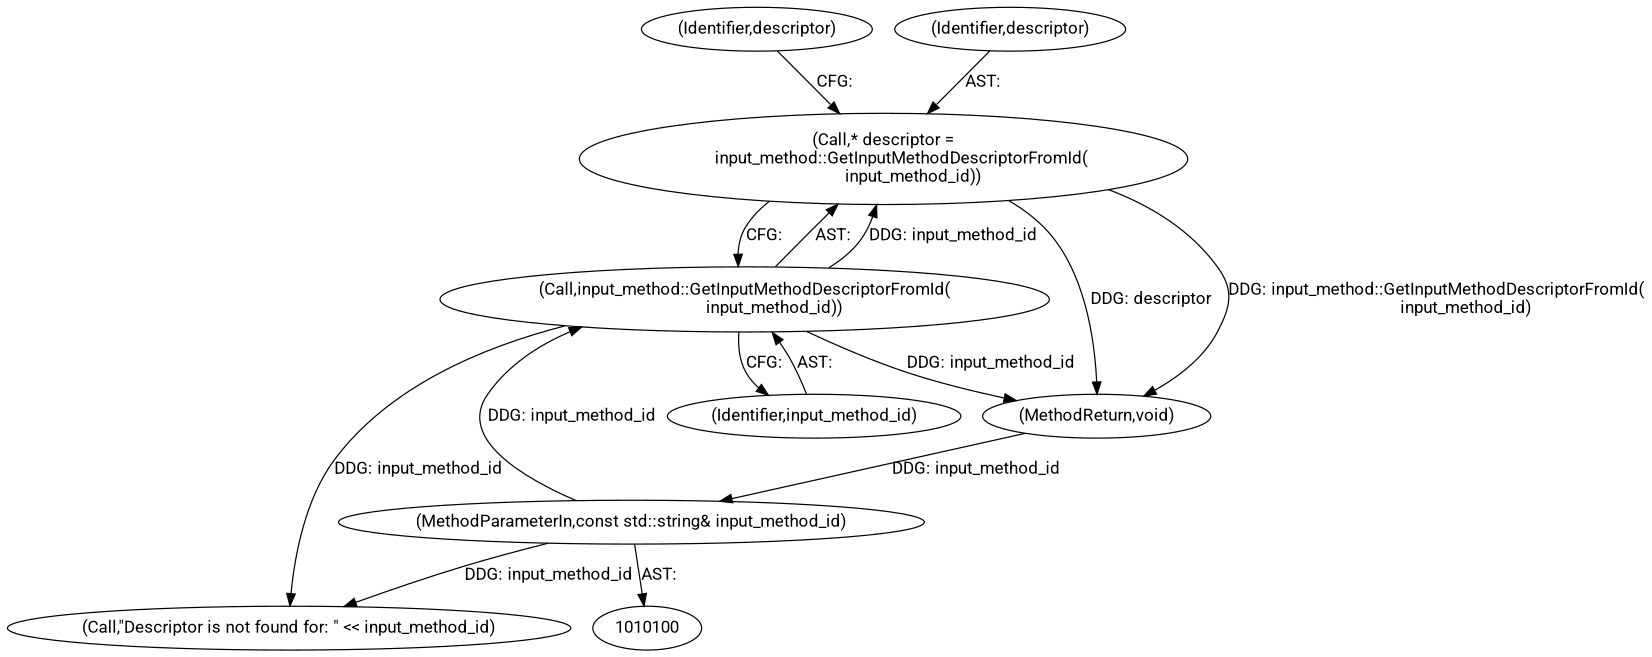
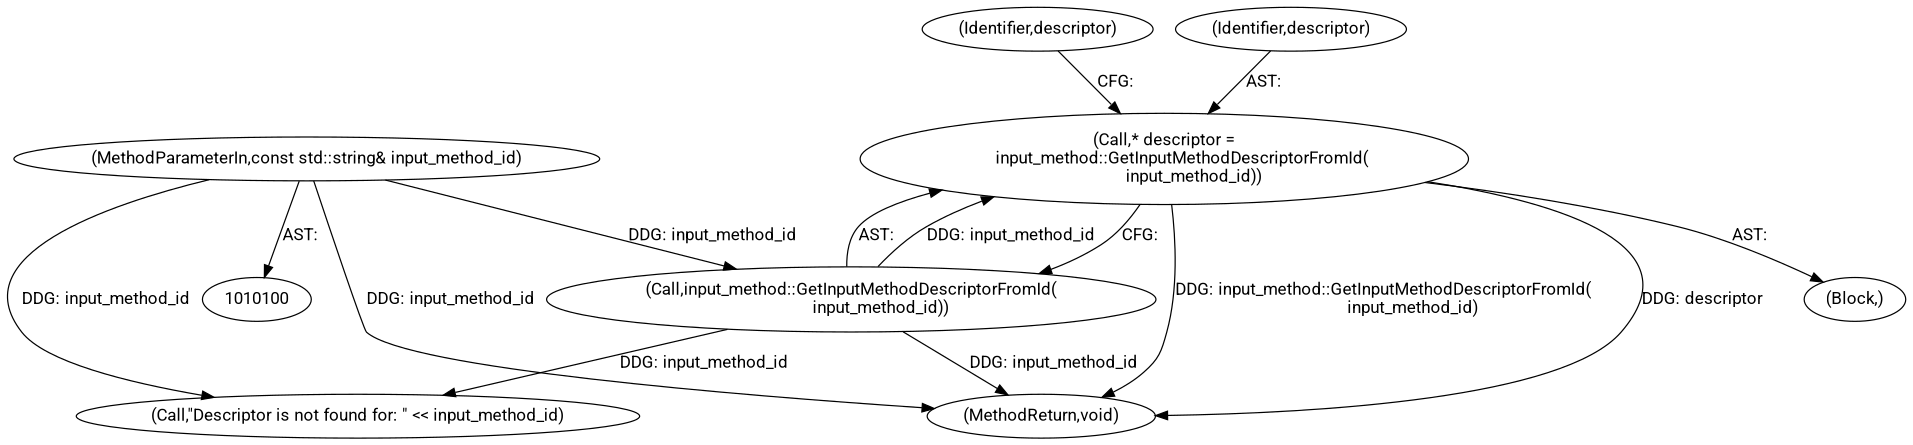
none -> (1855, 299)
(814, 416) -> none
(879, 466) -> (562, 375)
